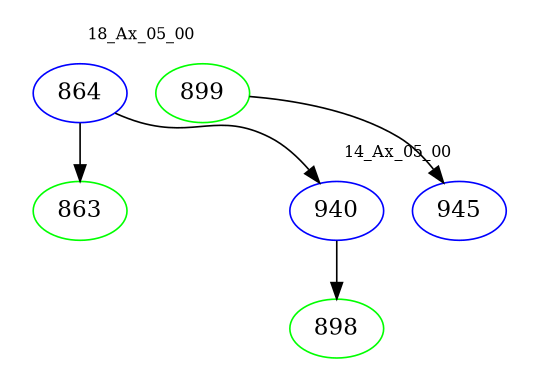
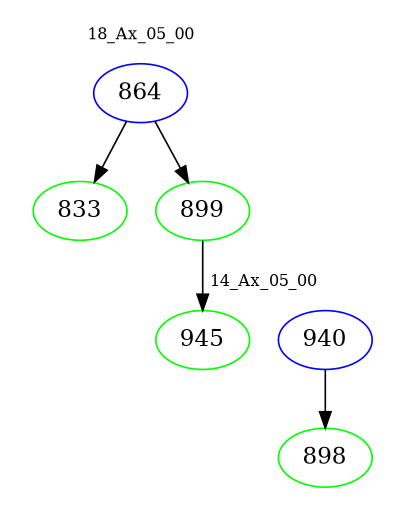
(218, 125) -> (168, 145)
(80, 211) -> (80, 211)
(459, 211) -> (203, 340)
